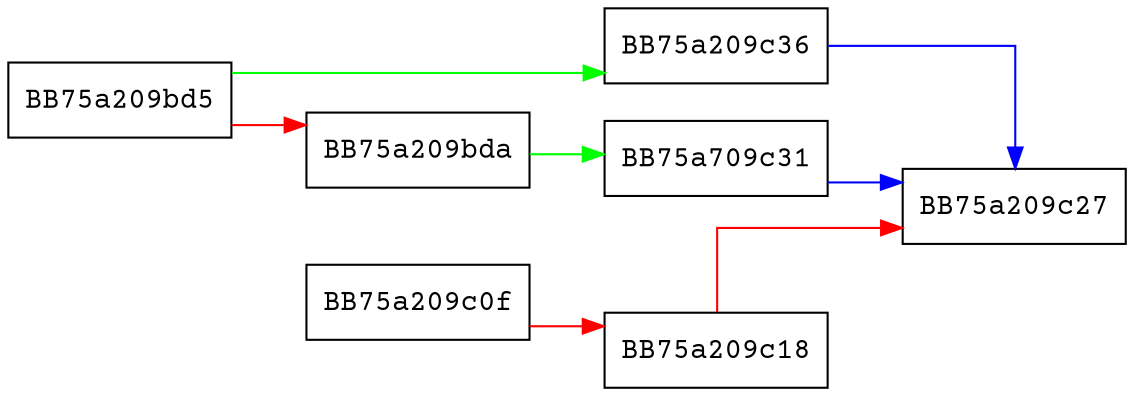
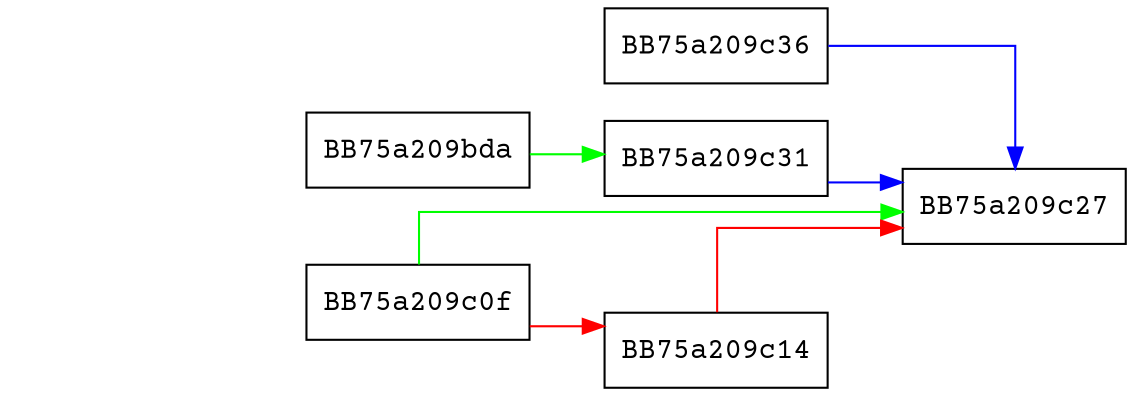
(120, 100) -> none
(716, 158) -> (716, 158)
none -> (624, 212)
(716, 350) -> (716, 350)
